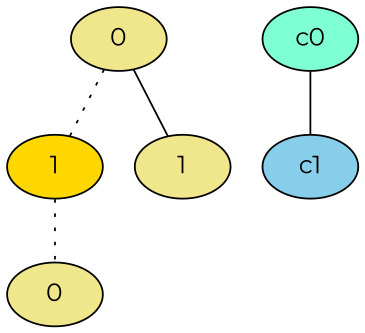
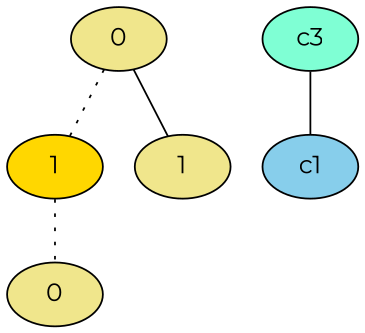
(310, 39) -> (310, 39)
